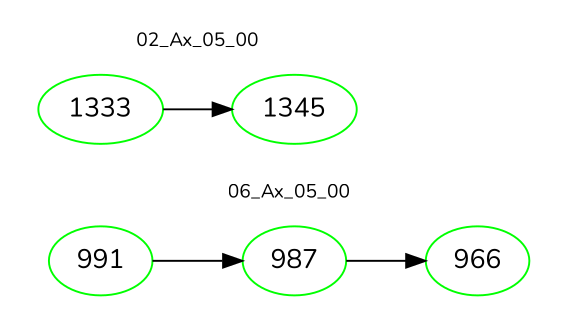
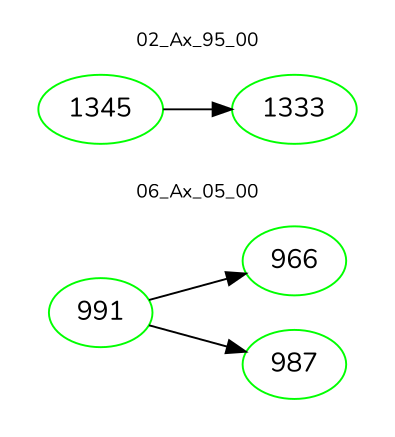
(198, 41) -> (198, 41)
(188, 109) -> (188, 109)
(376, 261) -> (188, 289)
